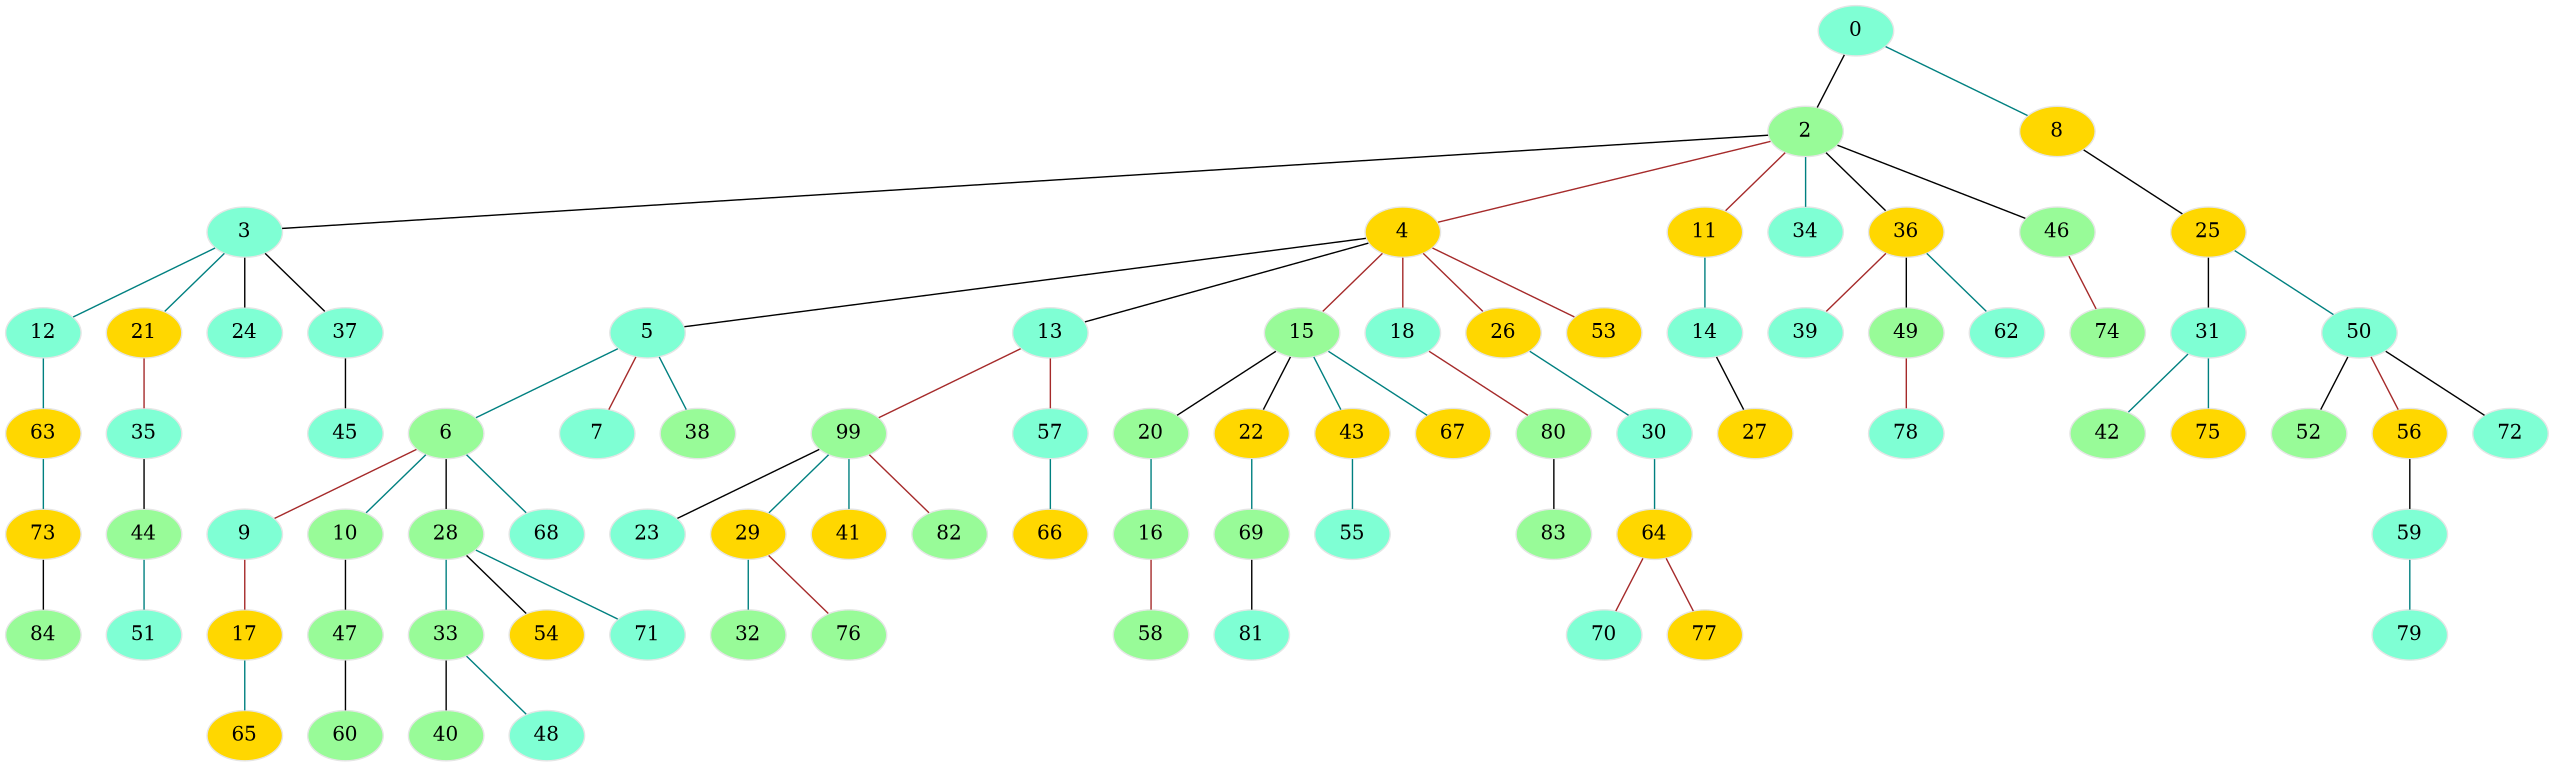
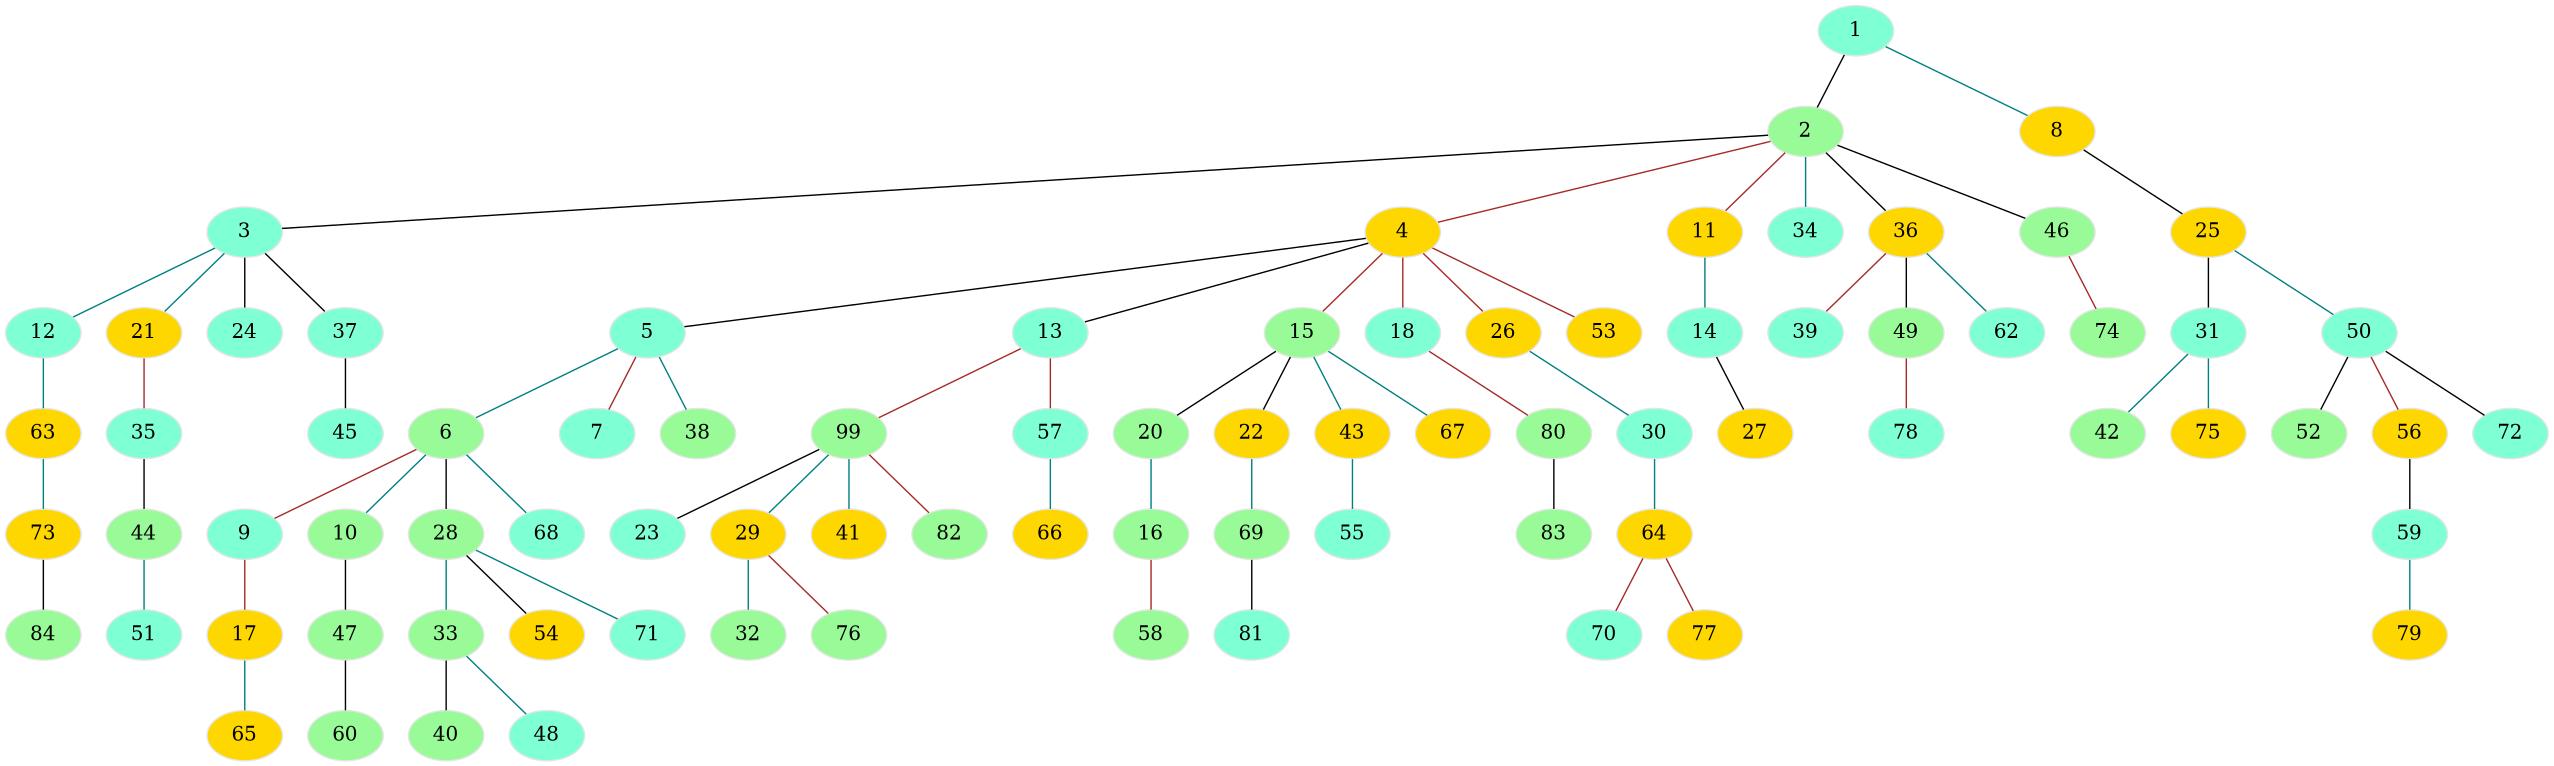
(1856, 31) -> (1856, 31)
(2410, 635) -> (2410, 635)
